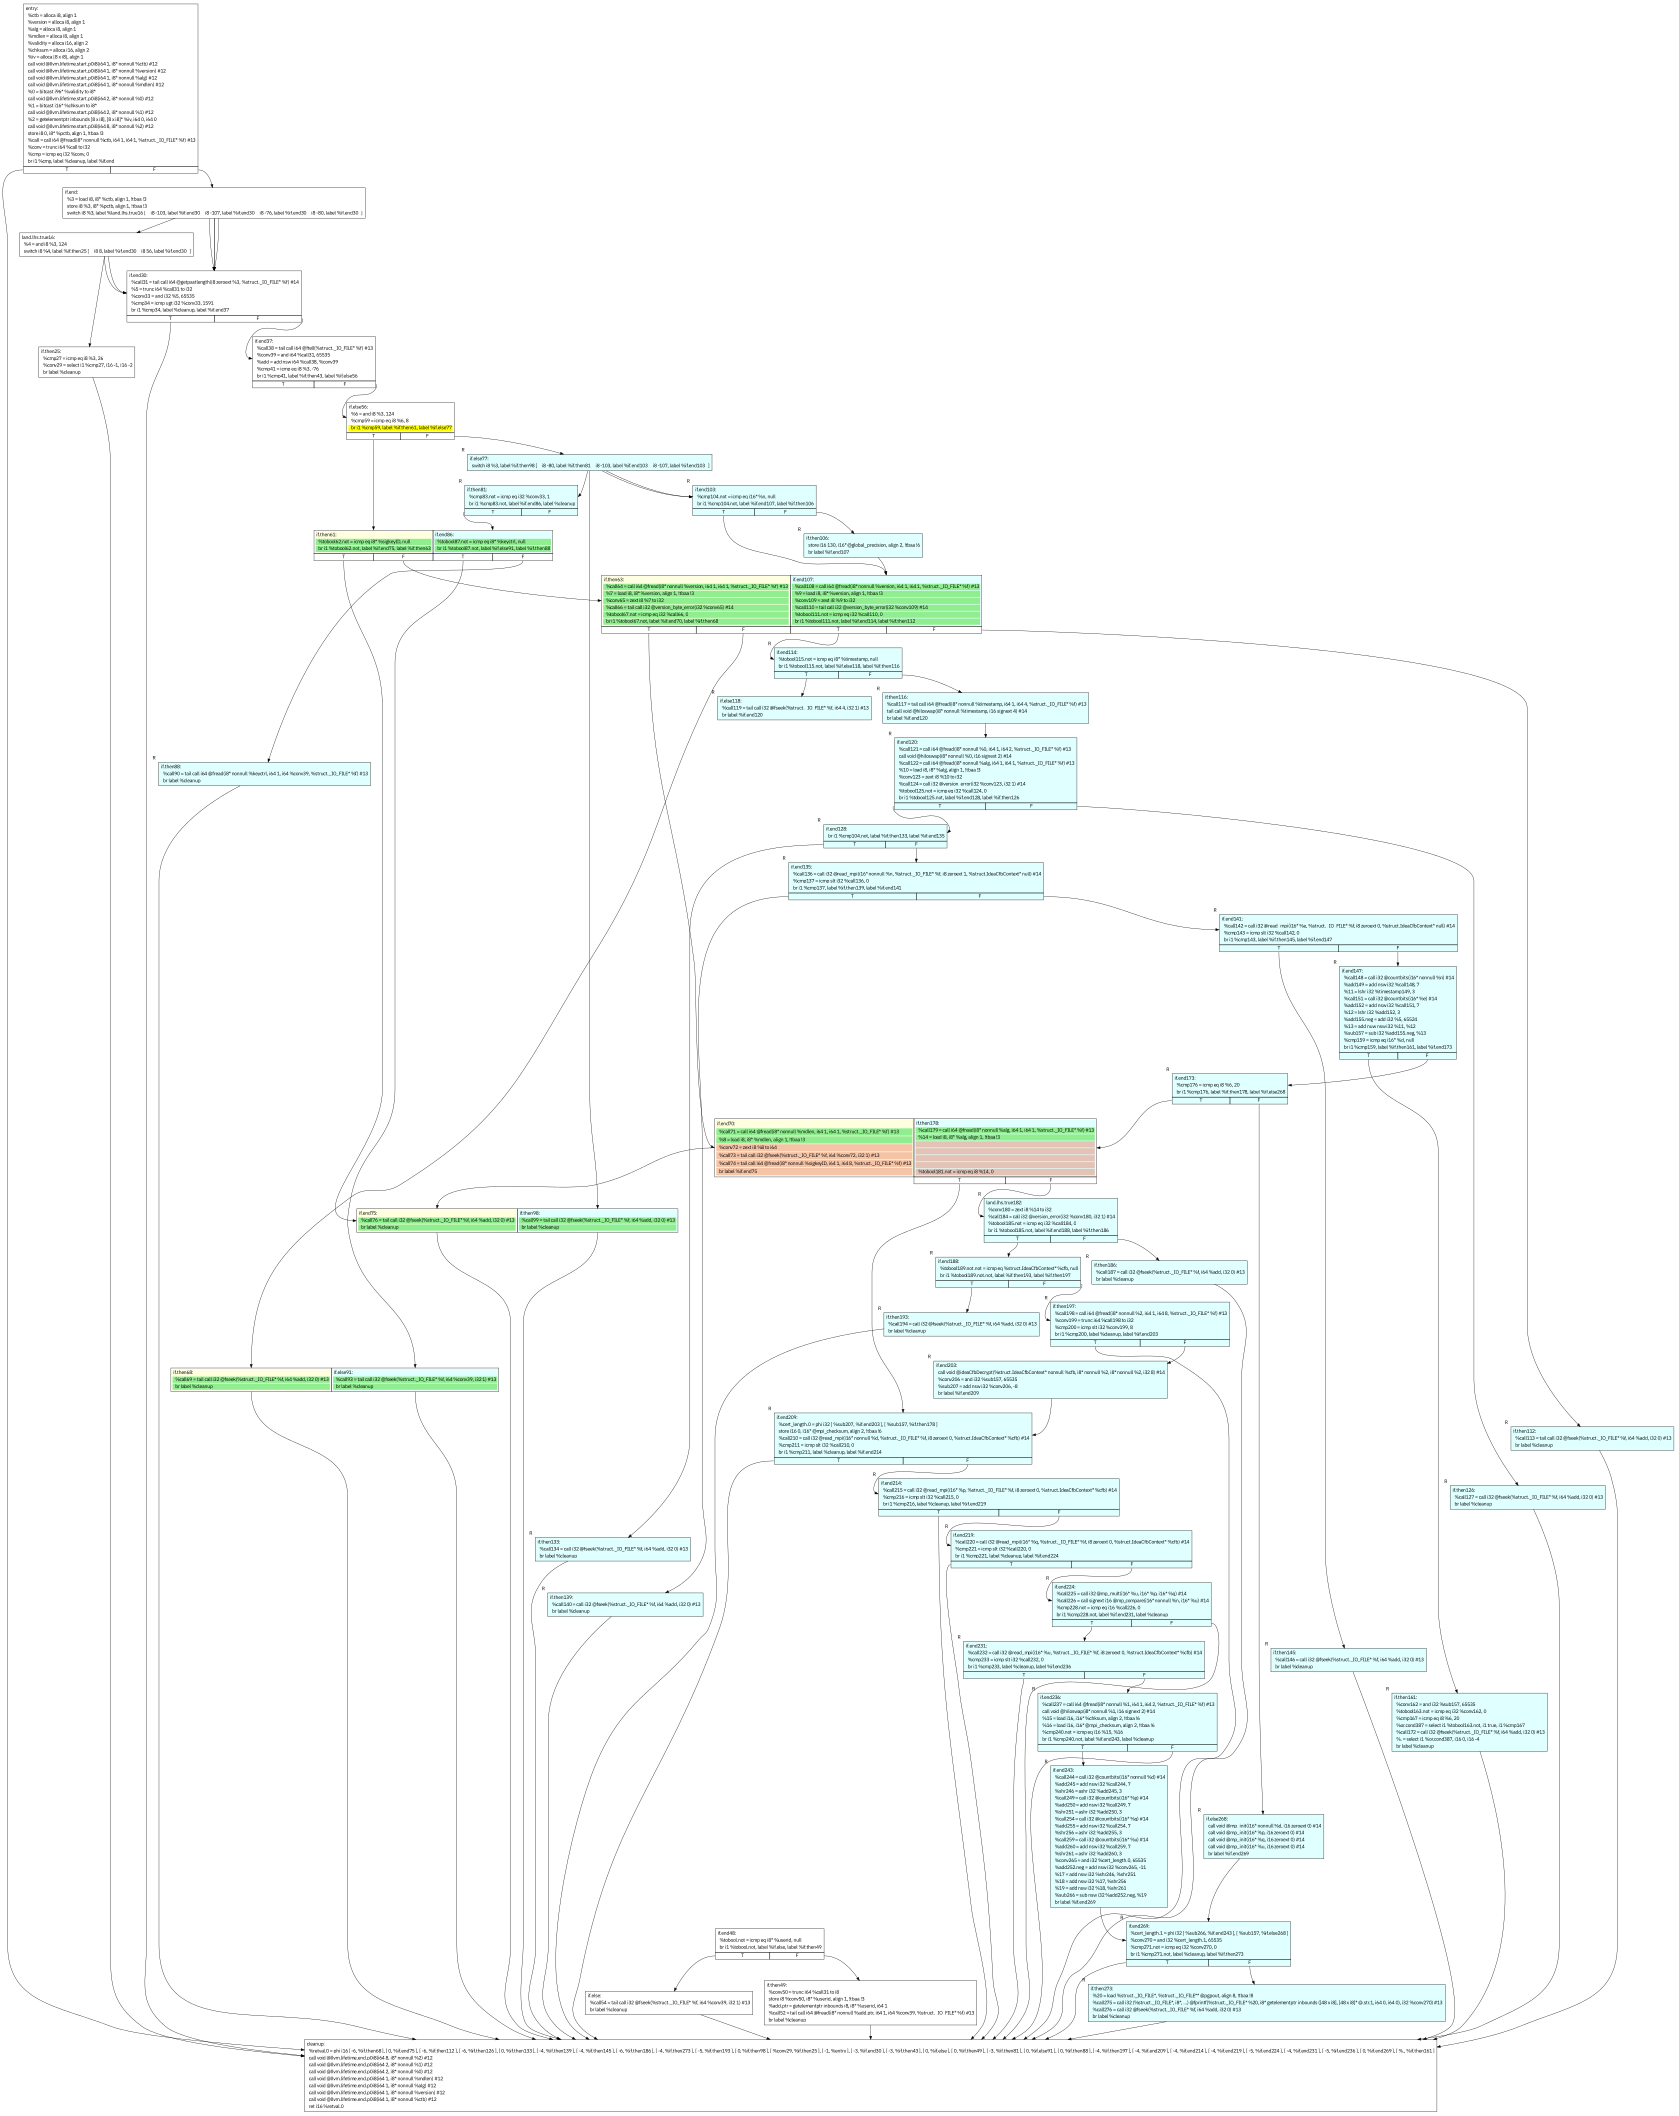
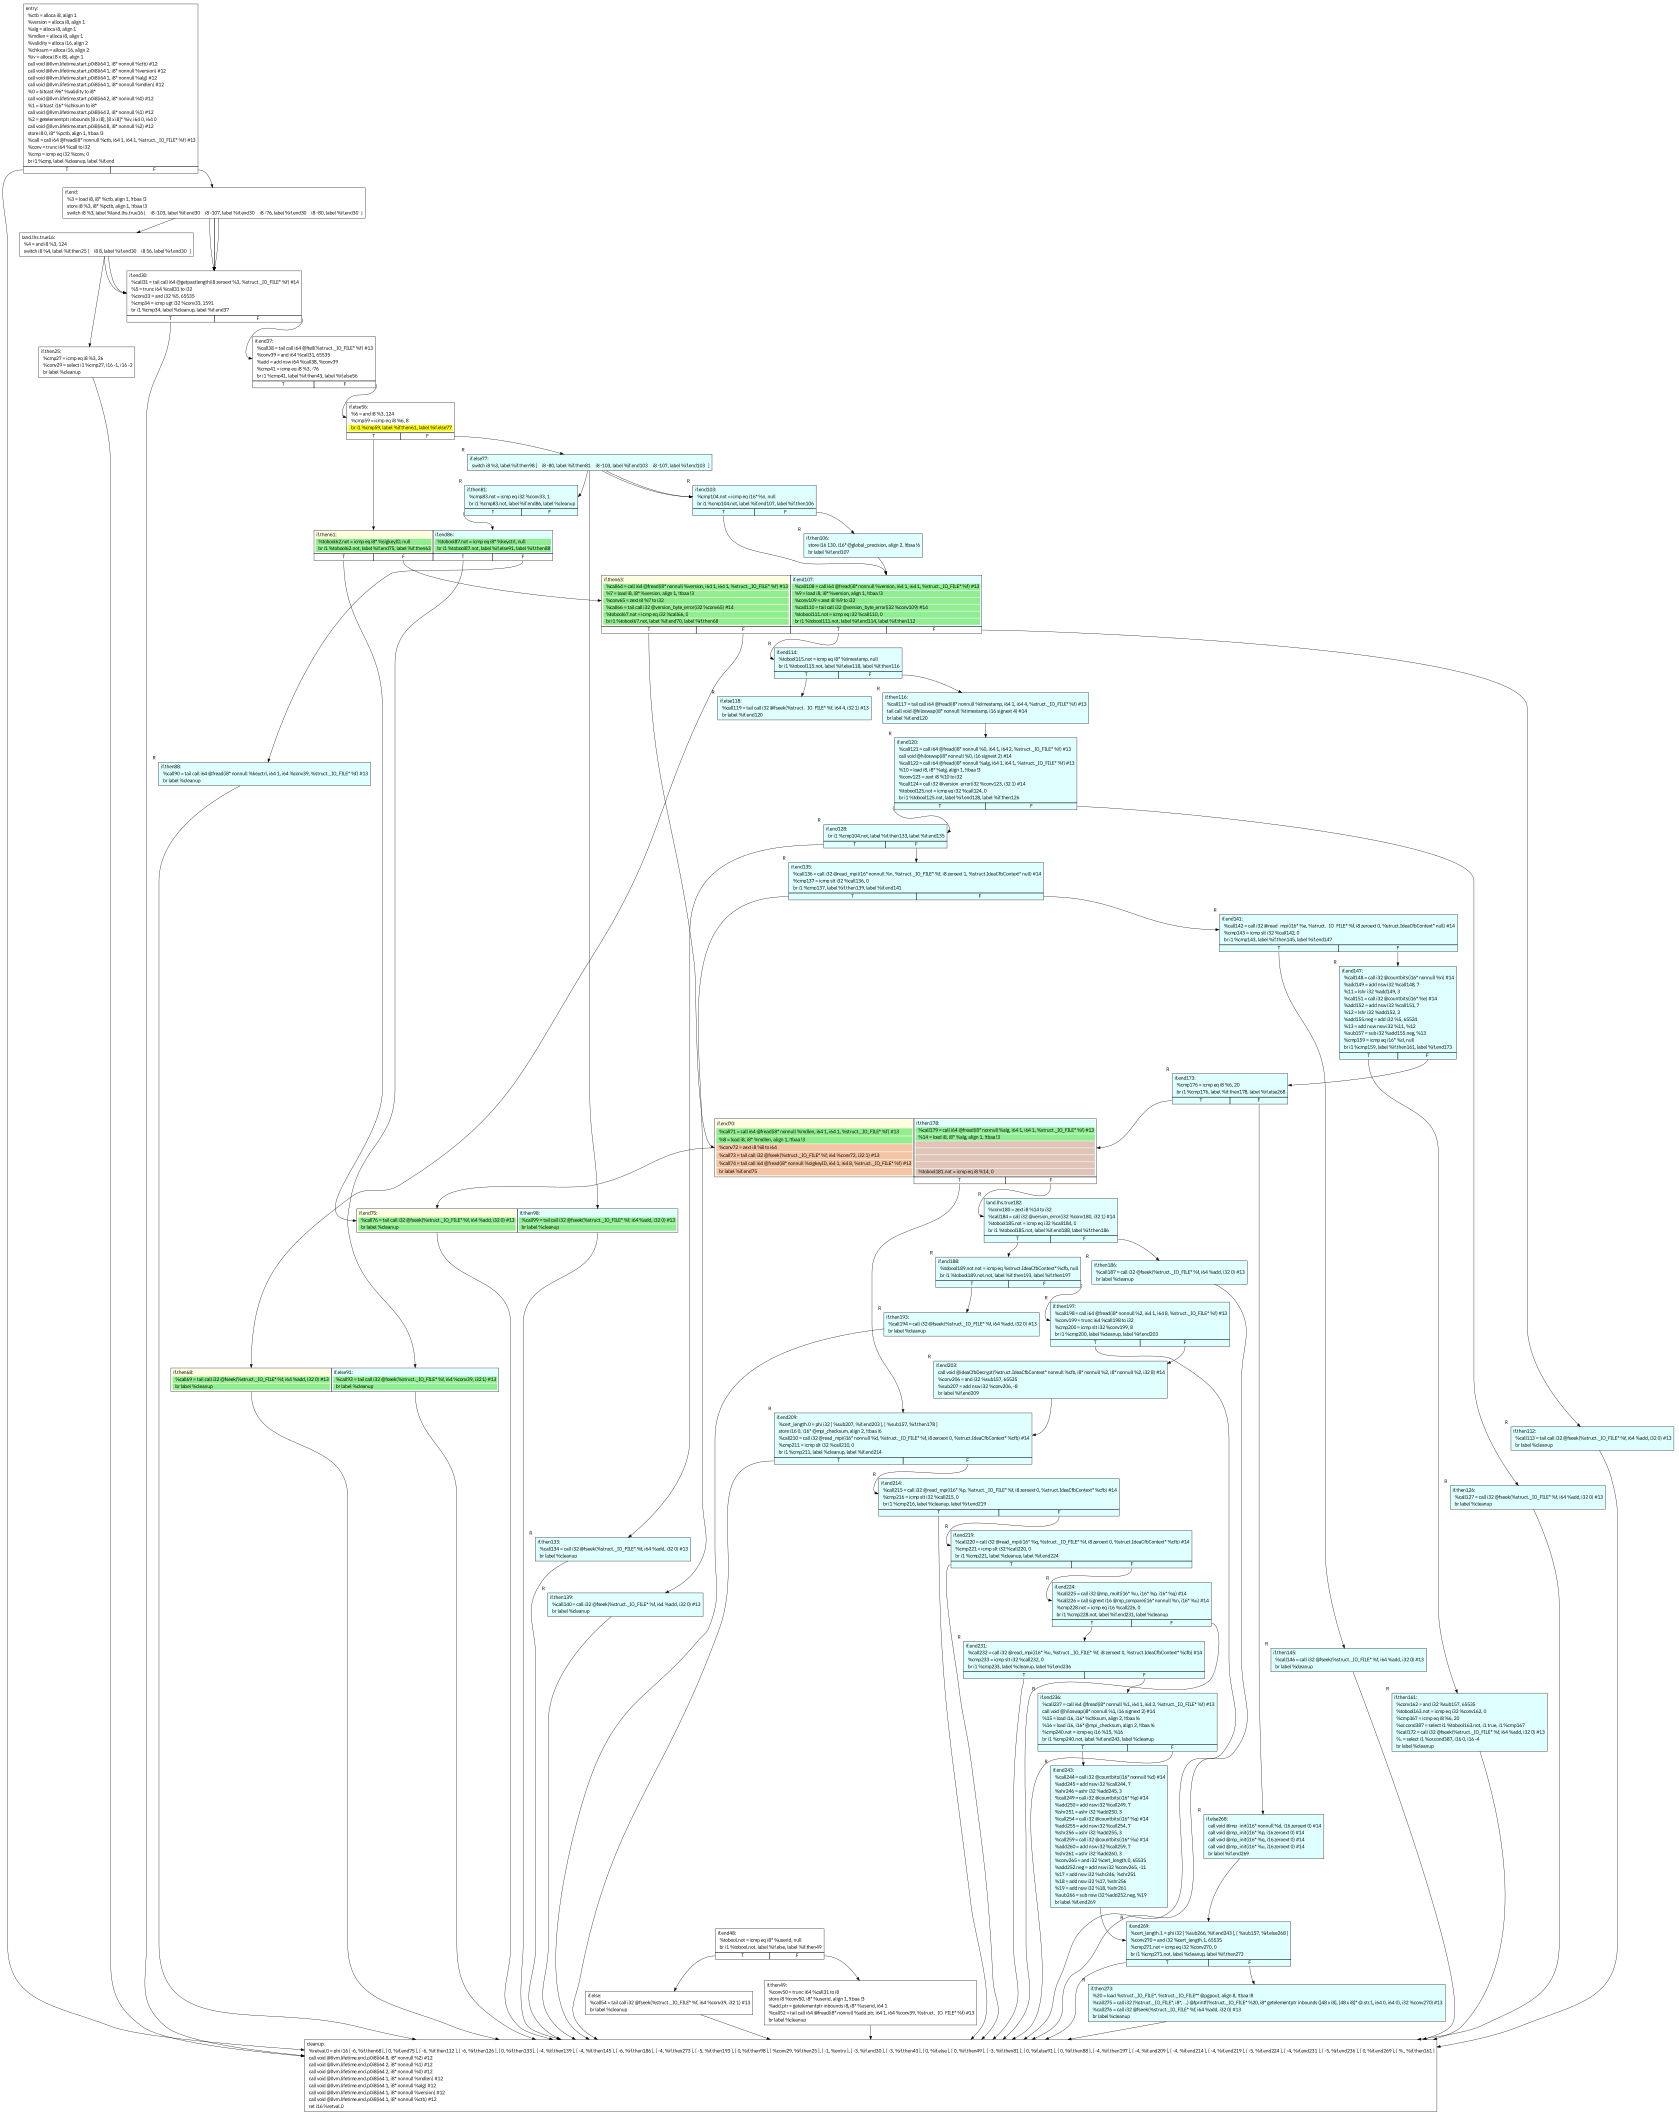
(1378, 992) -> (1371, 992)
